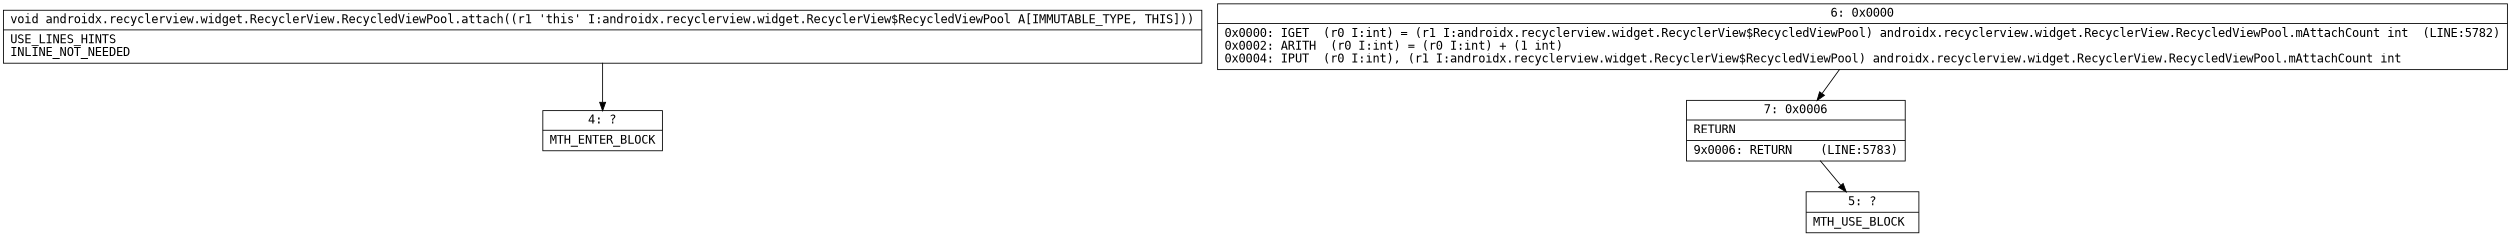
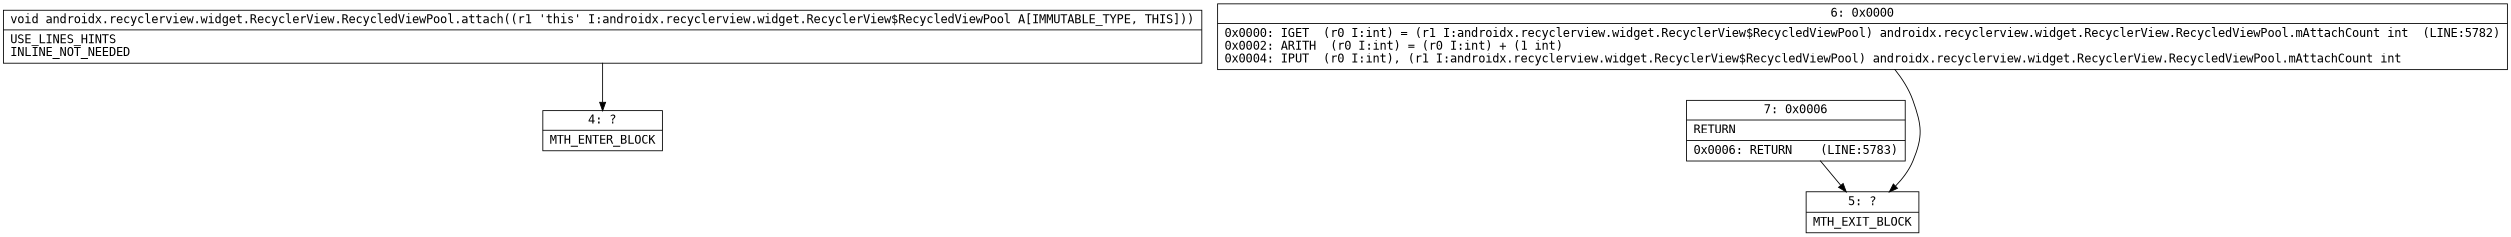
(1831, 81) -> (1920, 128)
(1796, 150) -> (1796, 150)
(1859, 222) -> (1863, 222)
